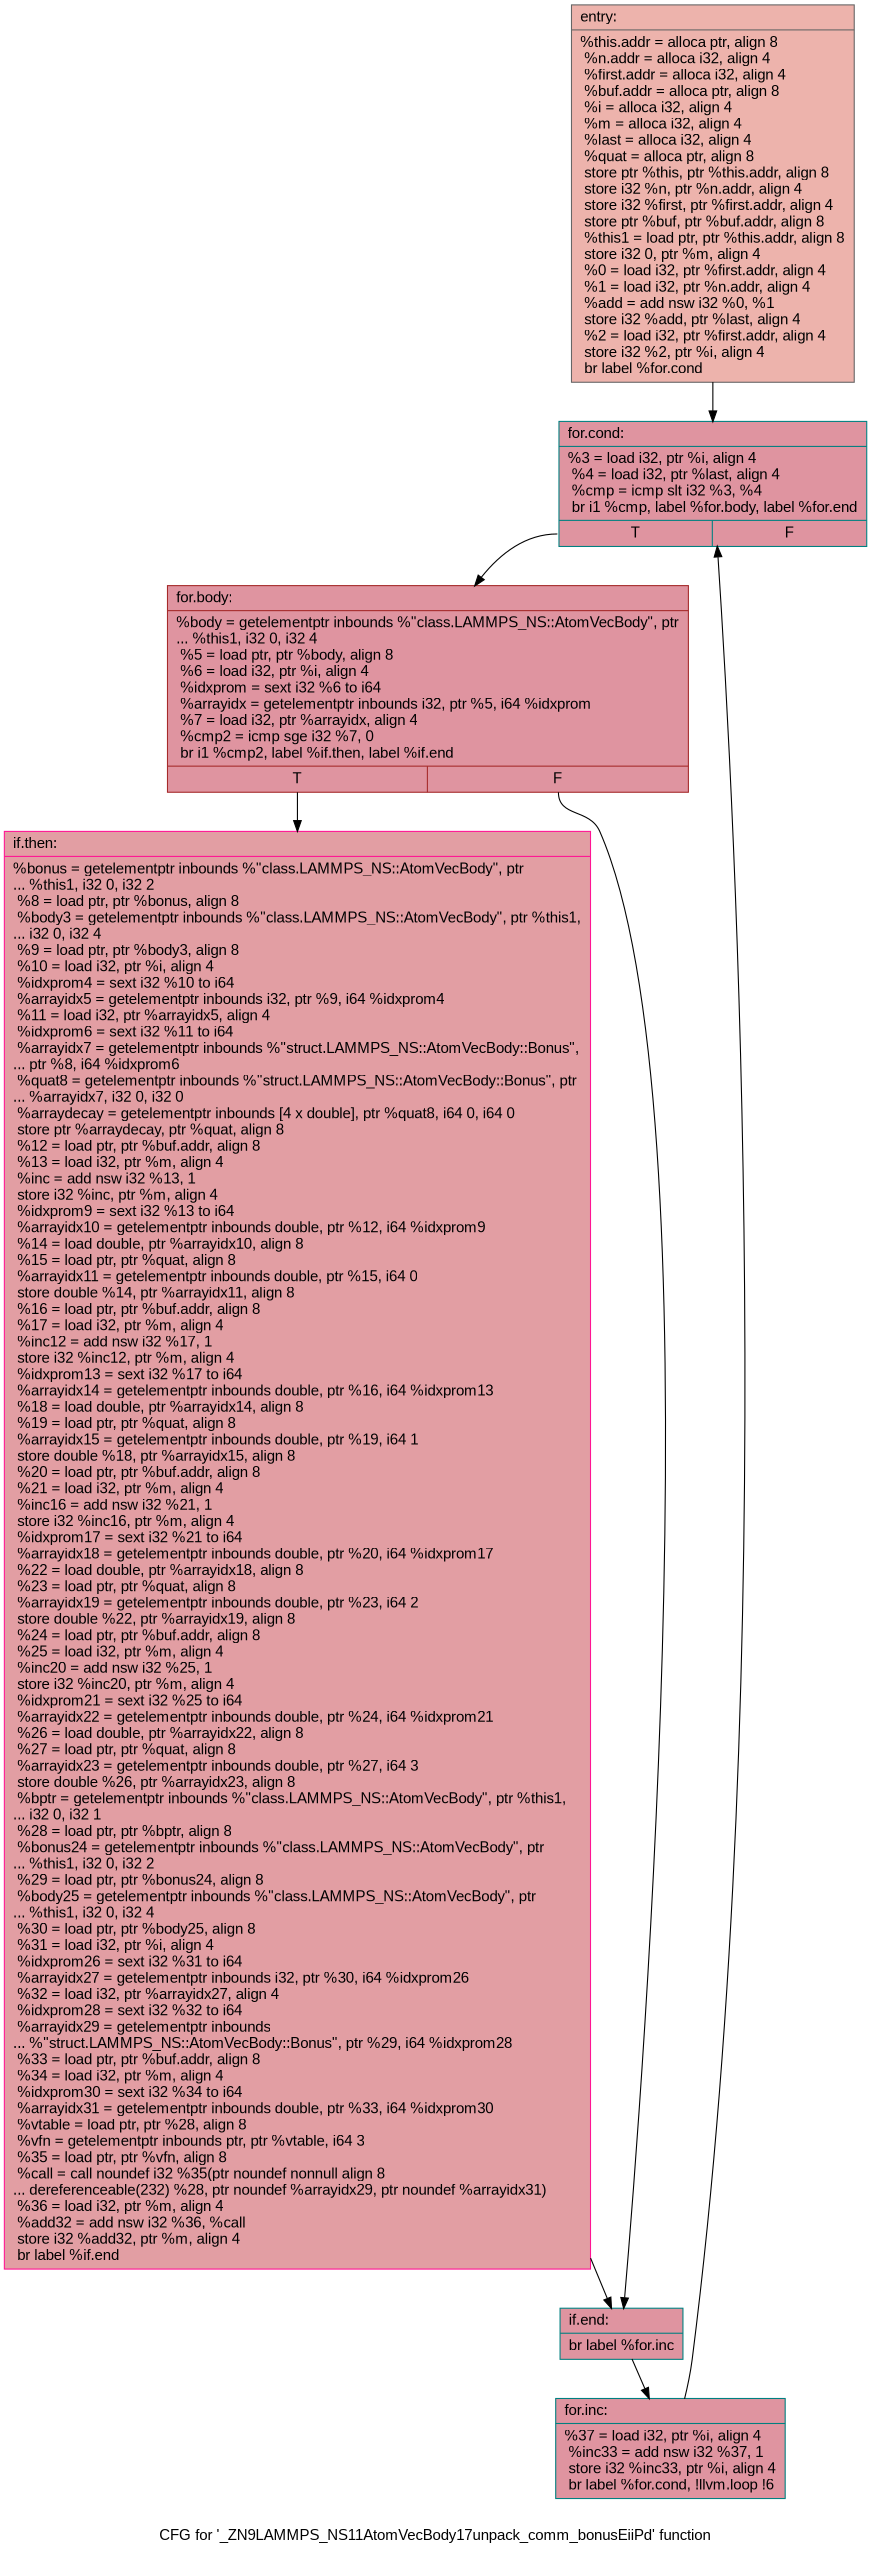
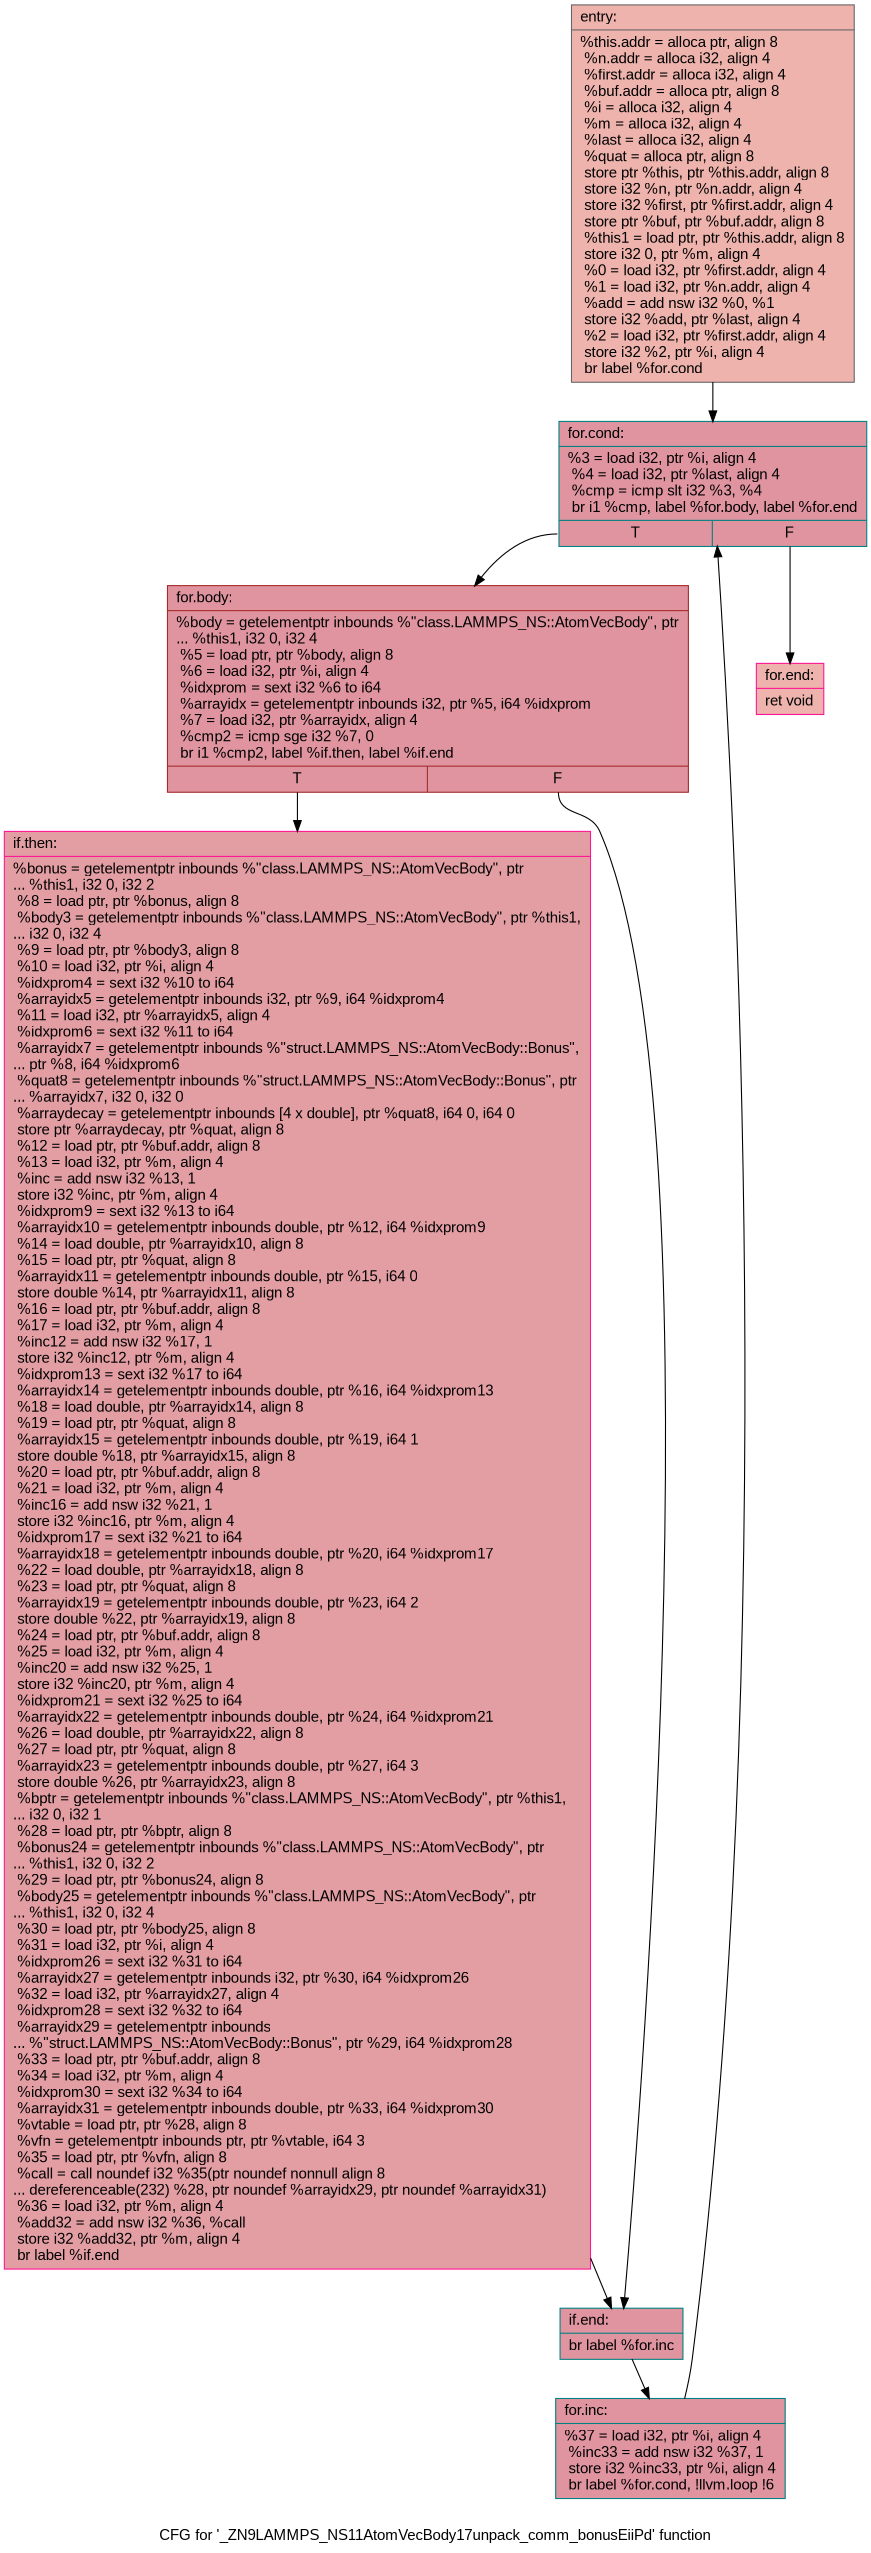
none -> (790, 689)
